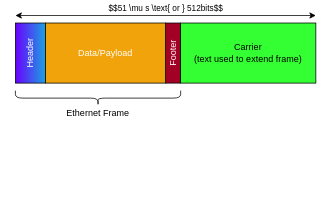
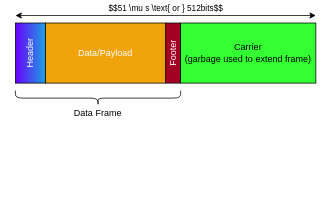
(248, 53) -> (248, 53)
(98, 113) -> (98, 113)
